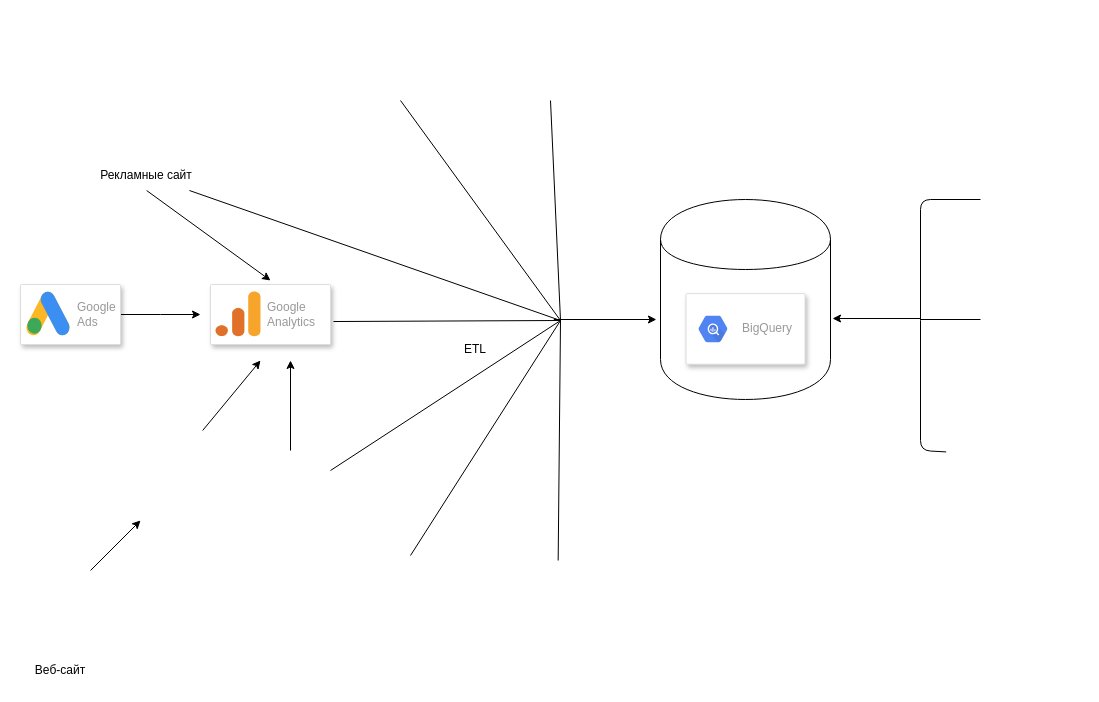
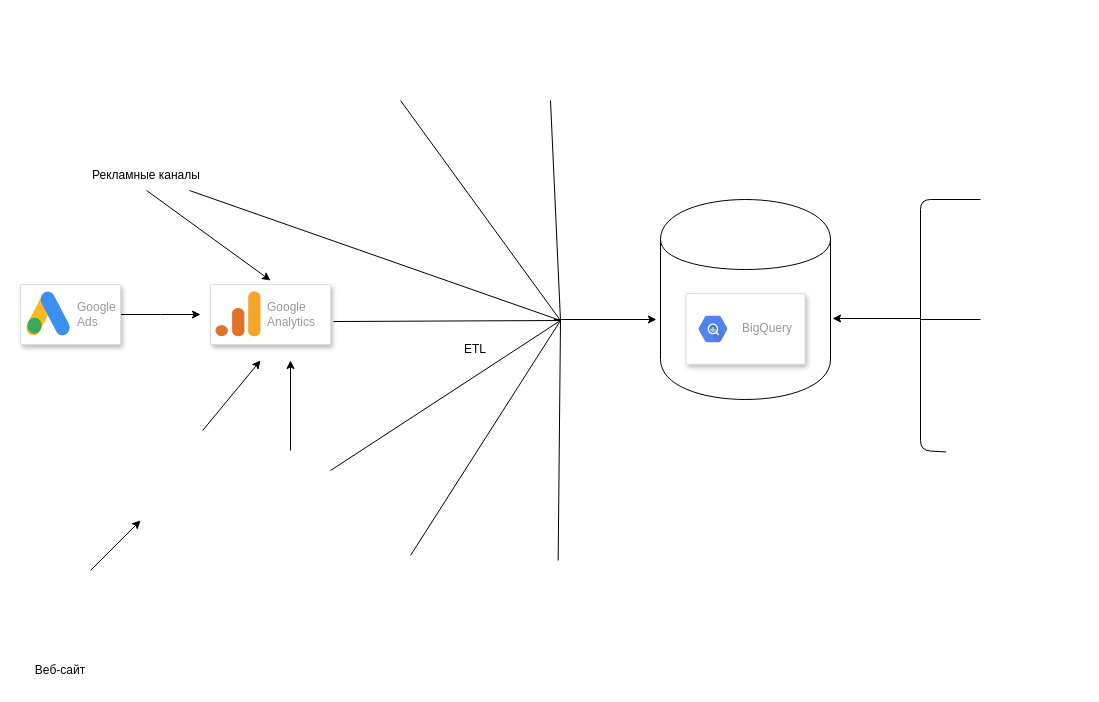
(147, 176) -> (147, 176)
